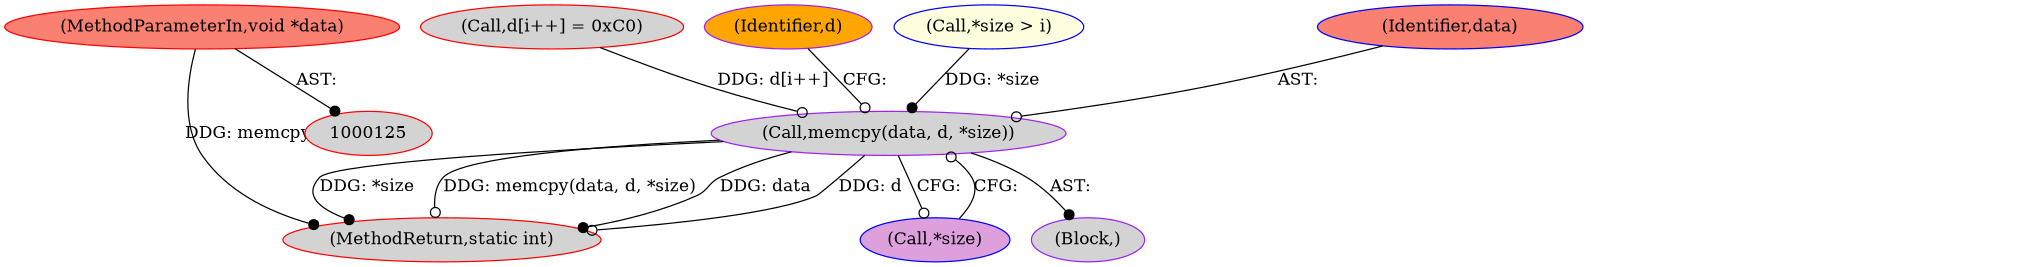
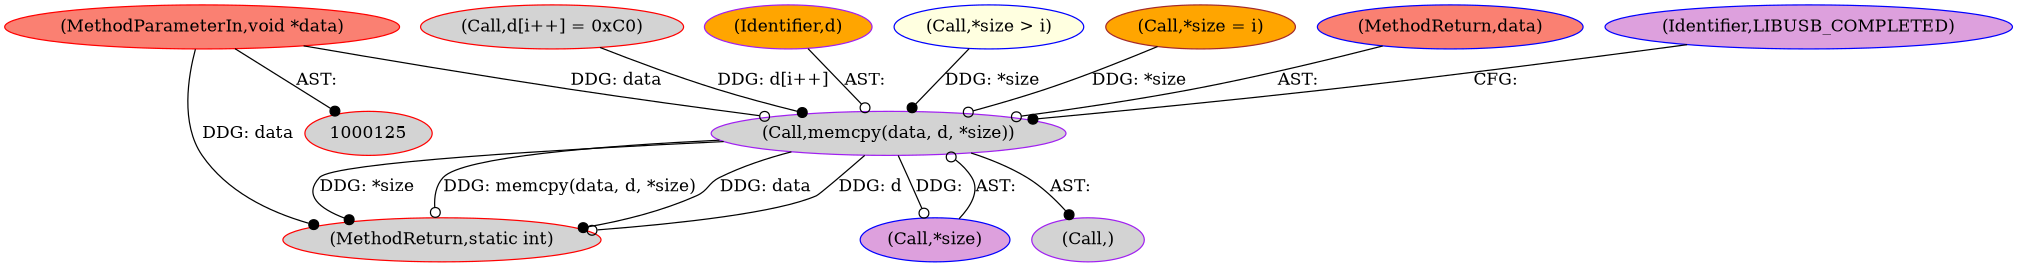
none -> (1201, 27)
(1450, 27) -> (1450, 27)
none -> (1809, 27)
(868, 80) -> (868, 80)
none -> (531, 83)
(697, 83) -> (697, 83)
(248, 133) -> (248, 133)
(942, 187) -> (942, 187)
(999, 187) -> (999, 187)
(1088, 240) -> (1088, 240)
